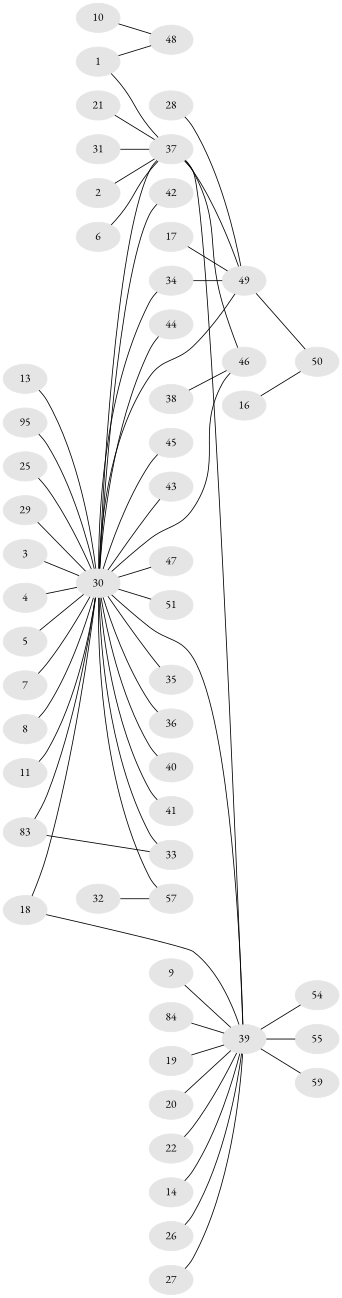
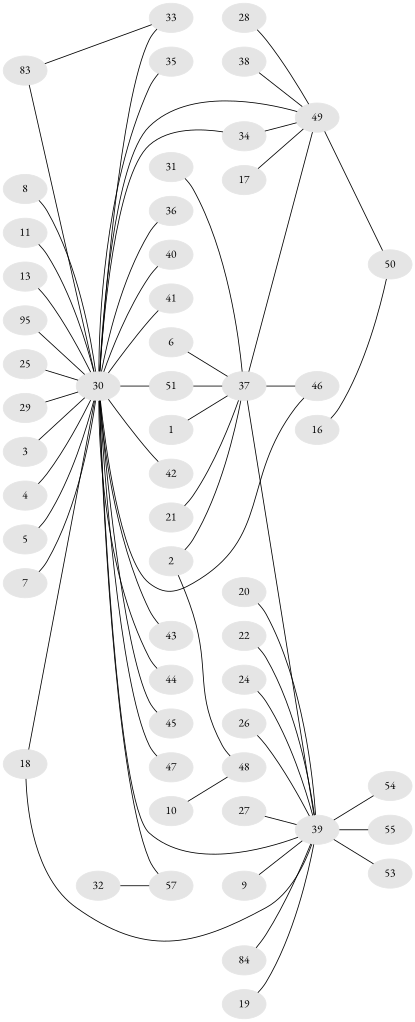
(135, 51) -> (203, 667)
(117, 331) -> (208, 386)
(207, 381) -> (281, 90)
(317, 1083) -> (390, 874)
(171, 1192) -> (244, 680)
